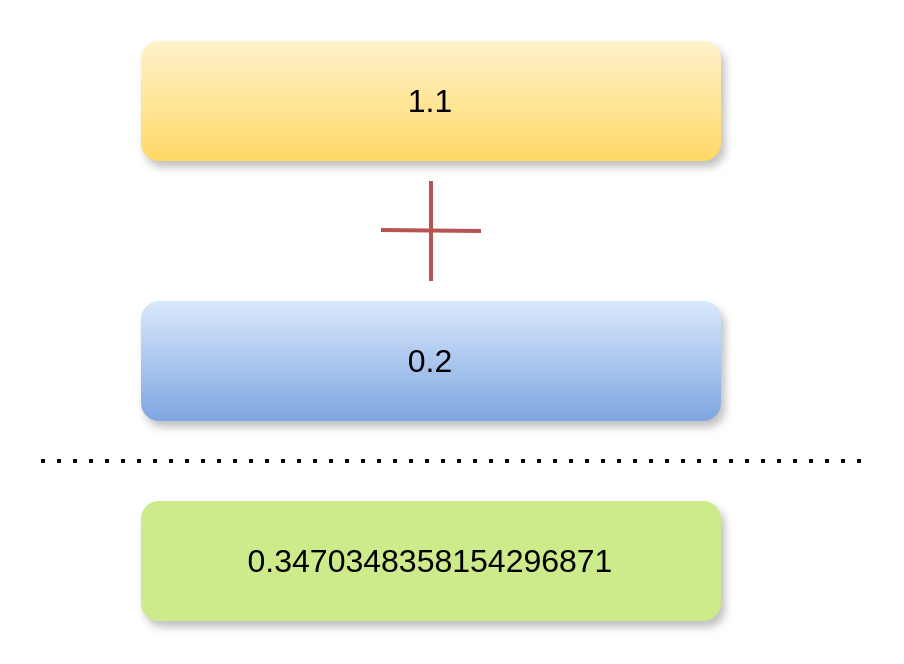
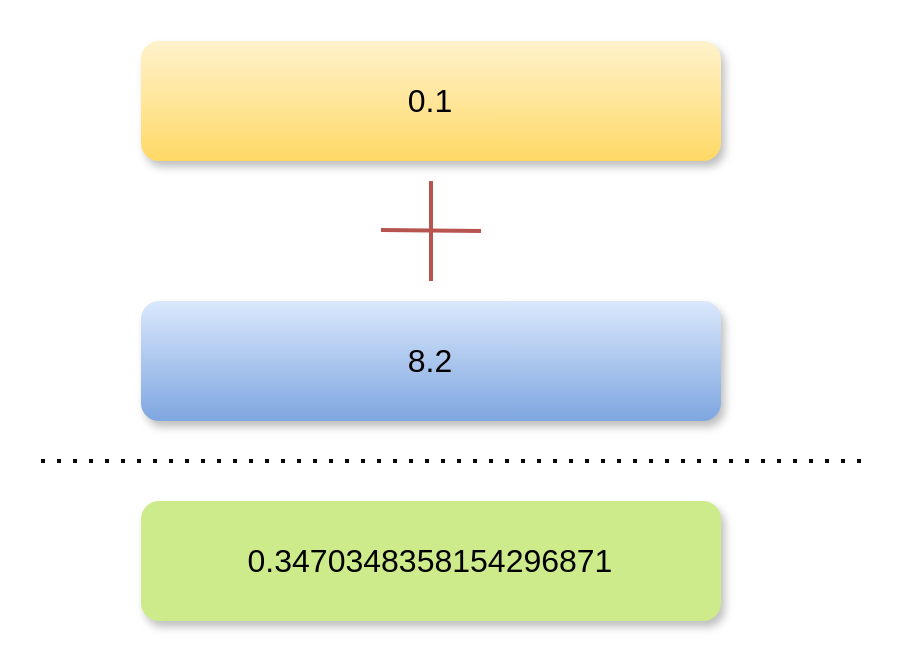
(431, 101) -> (431, 101)
(431, 361) -> (431, 361)
